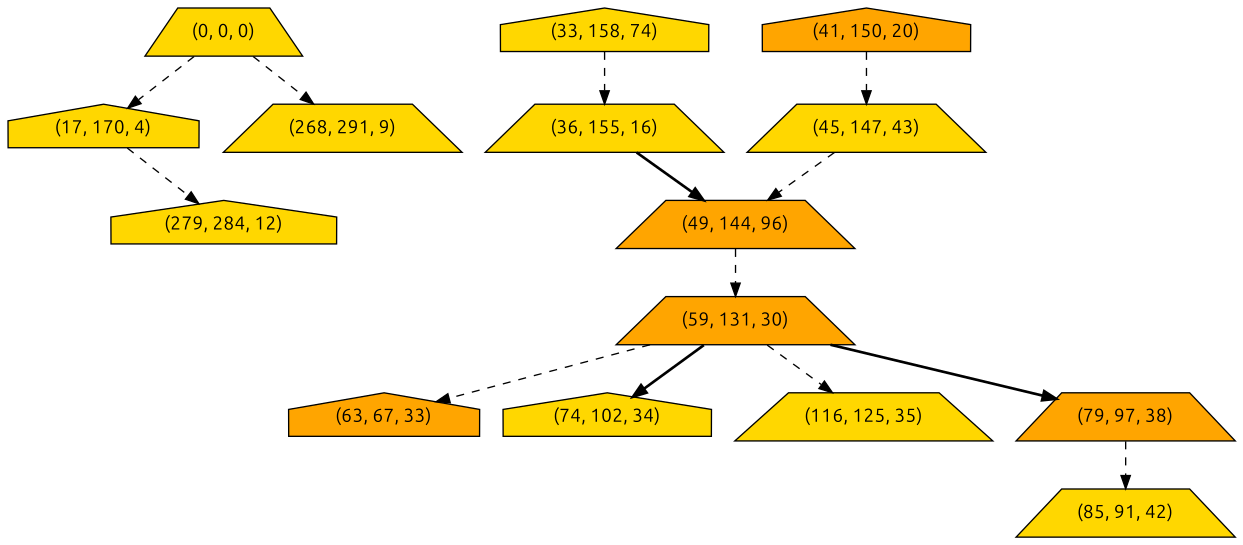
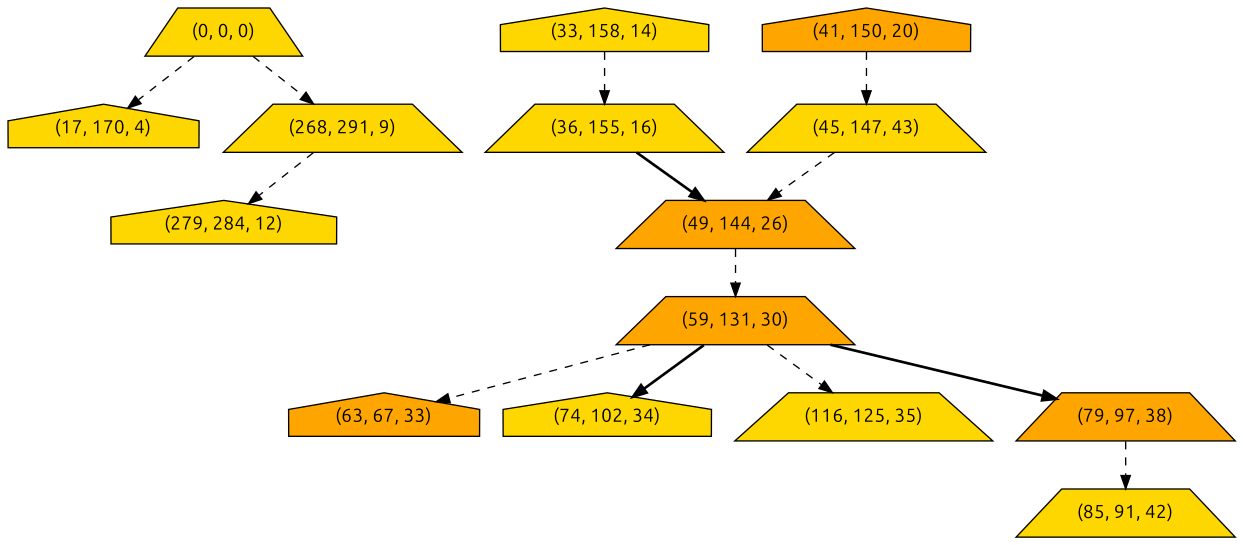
(605, 32) -> (605, 32)
(158, 172) -> (286, 174)
(736, 224) -> (736, 224)
